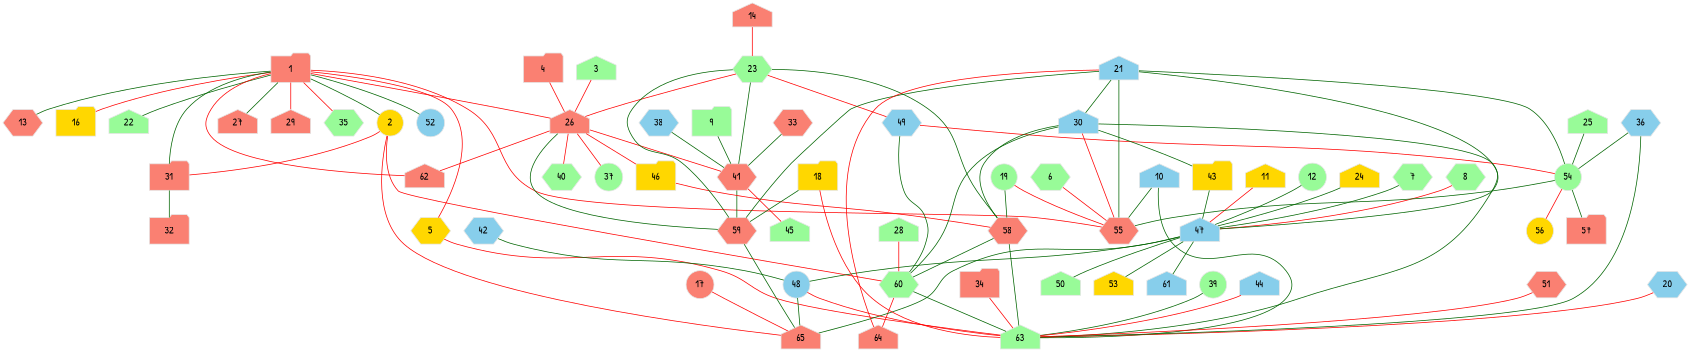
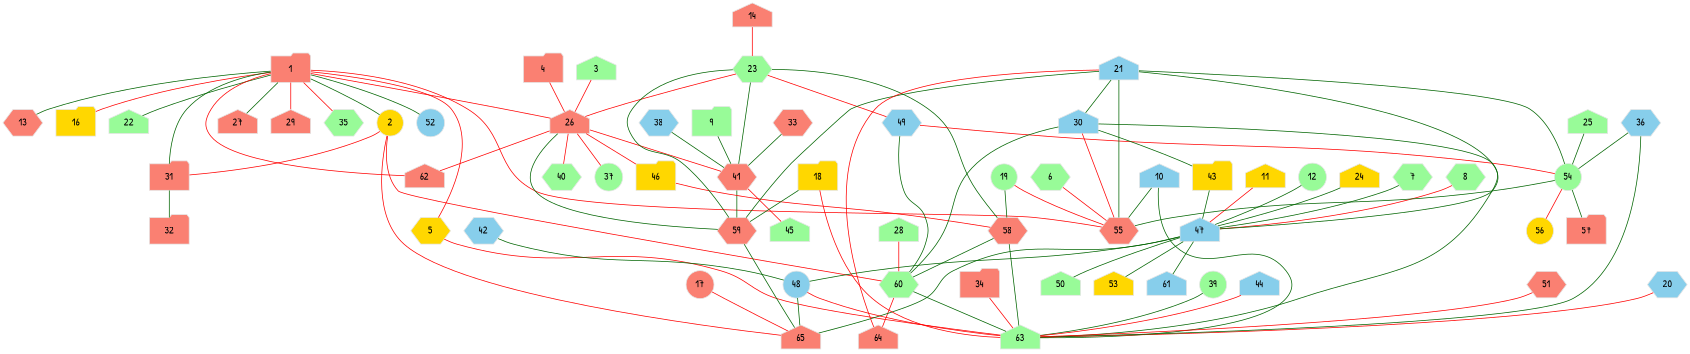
(983, 165) -> none
